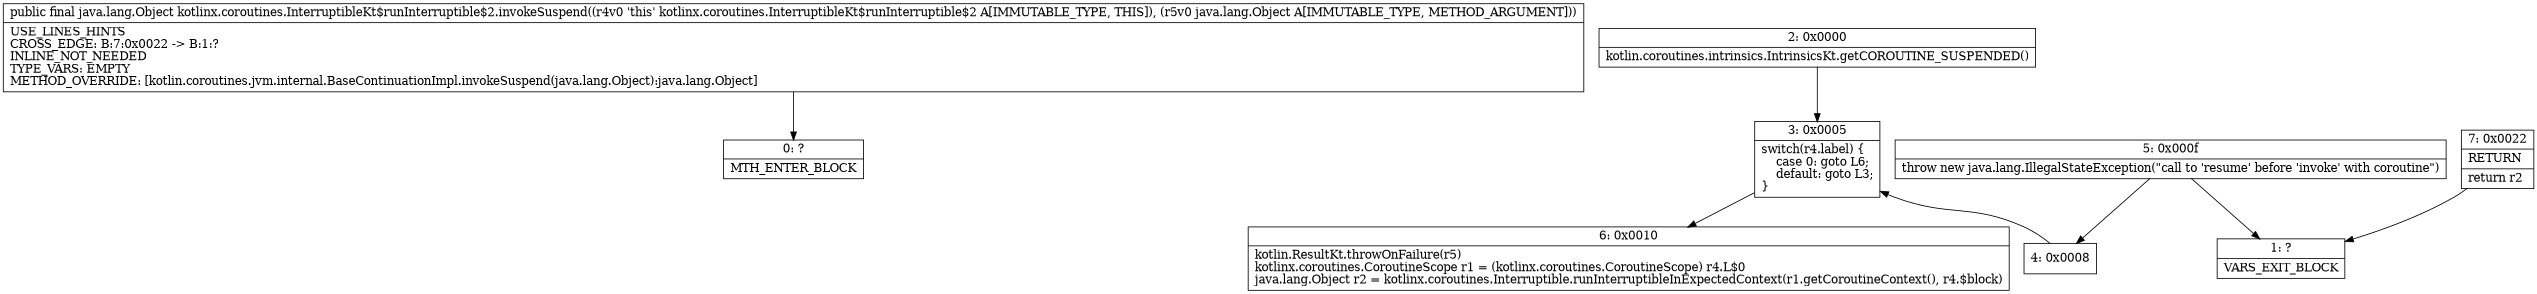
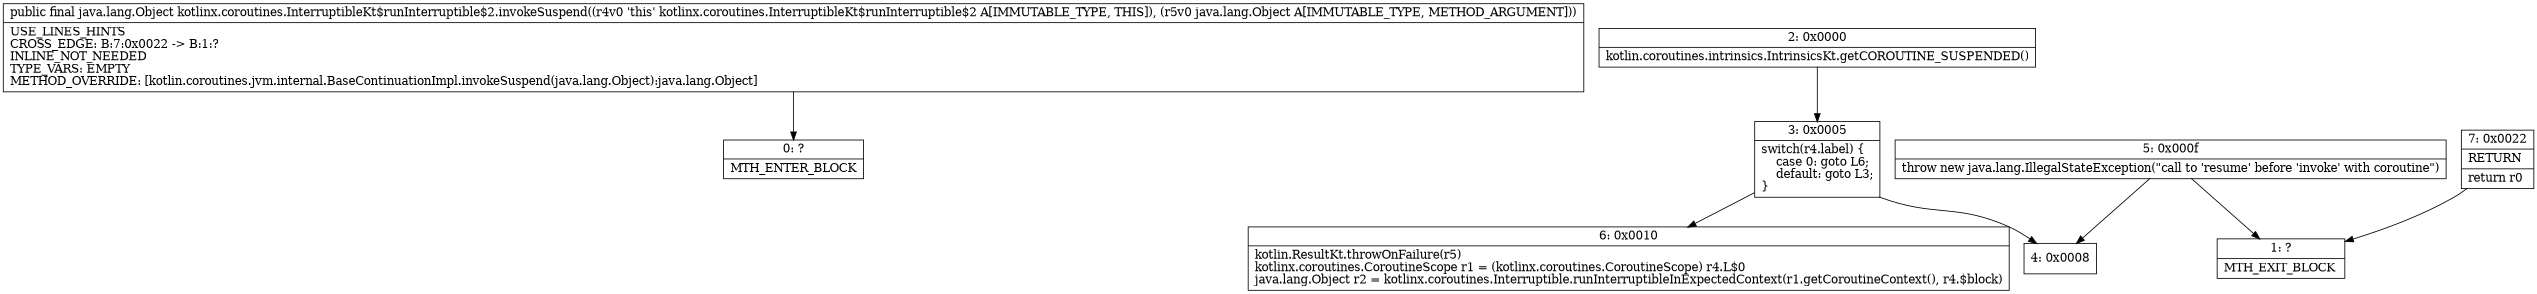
(2496, 178) -> (2496, 178)
(1972, 212) -> (1956, 212)
(2281, 268) -> (2280, 268)
